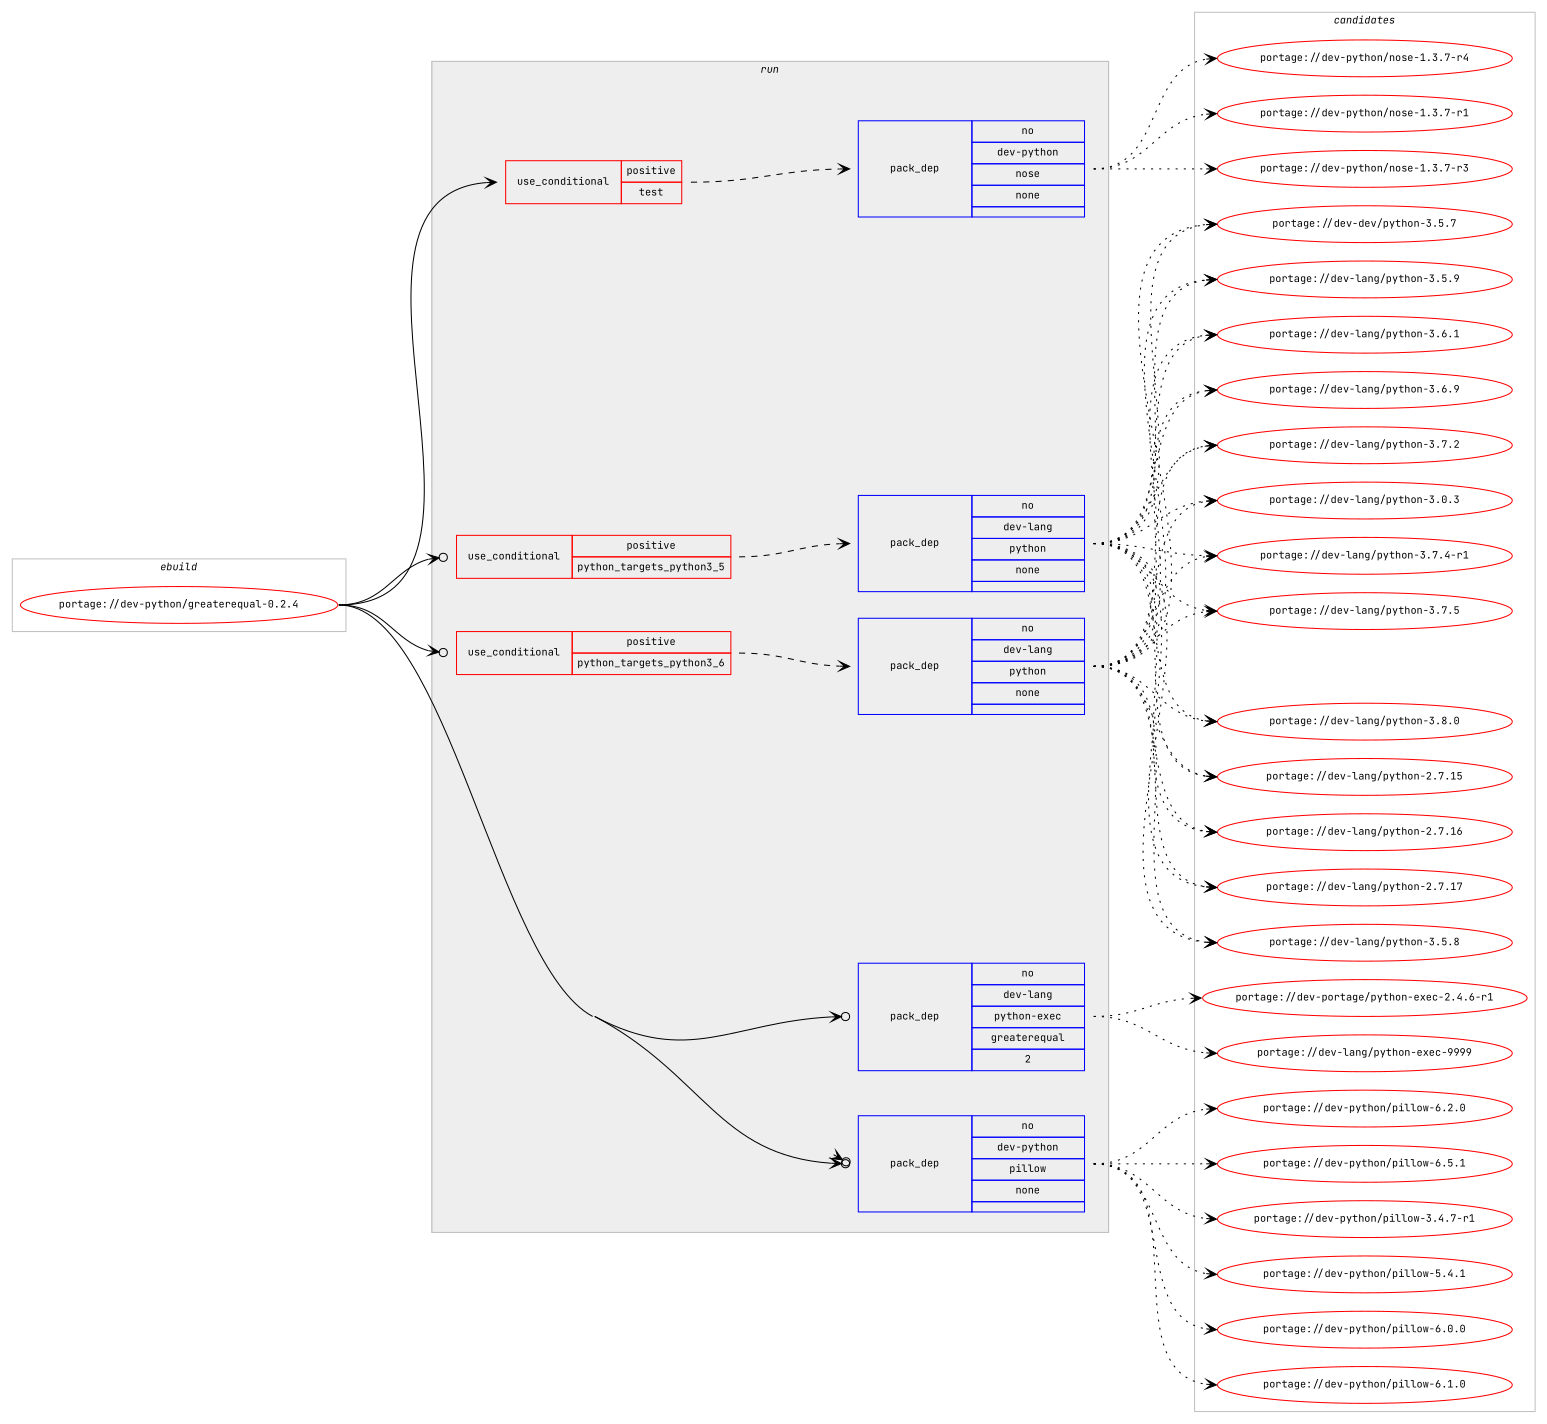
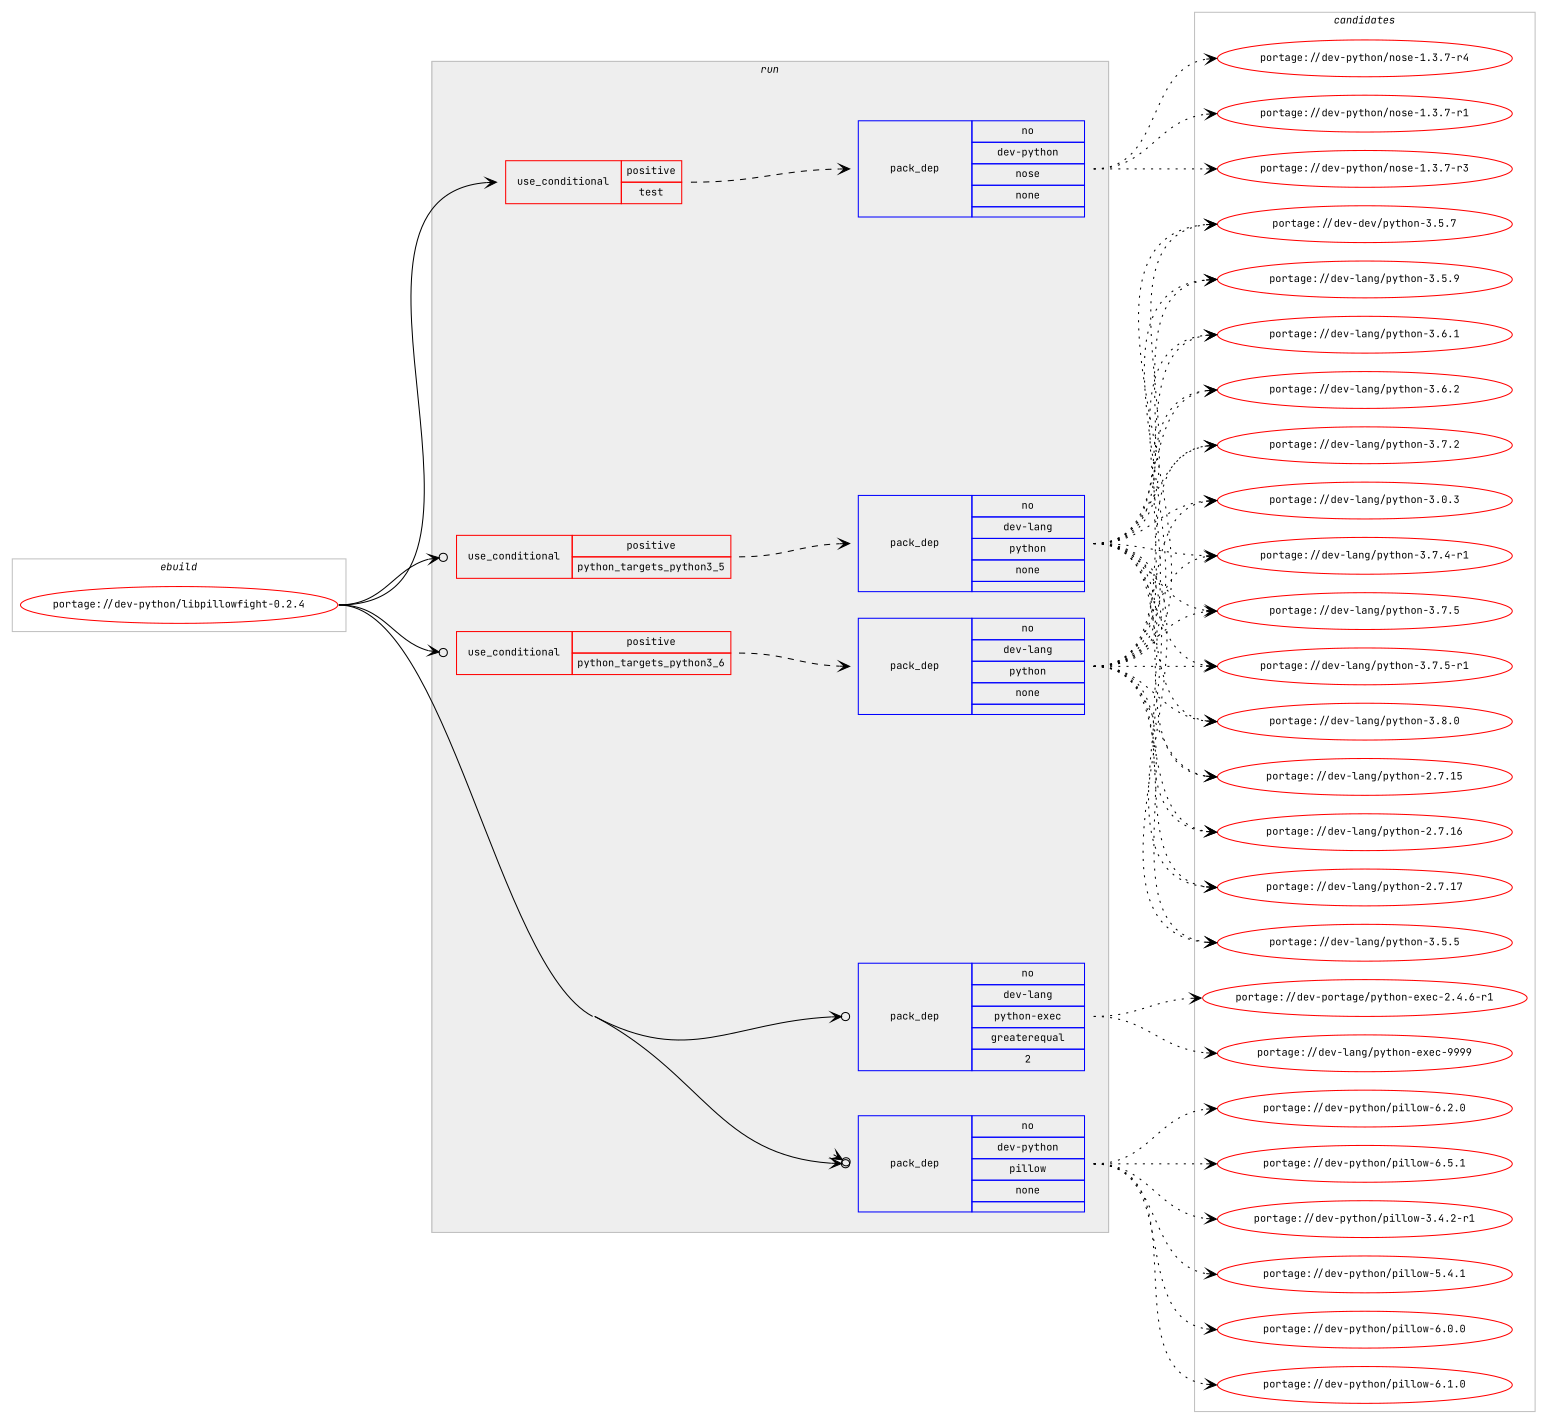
(1365, 390) -> (1365, 390)
(179, 605) -> (179, 605)
none -> (1365, 666)
(1365, 943) -> (1365, 943)
(1365, 1219) -> (1365, 1219)
